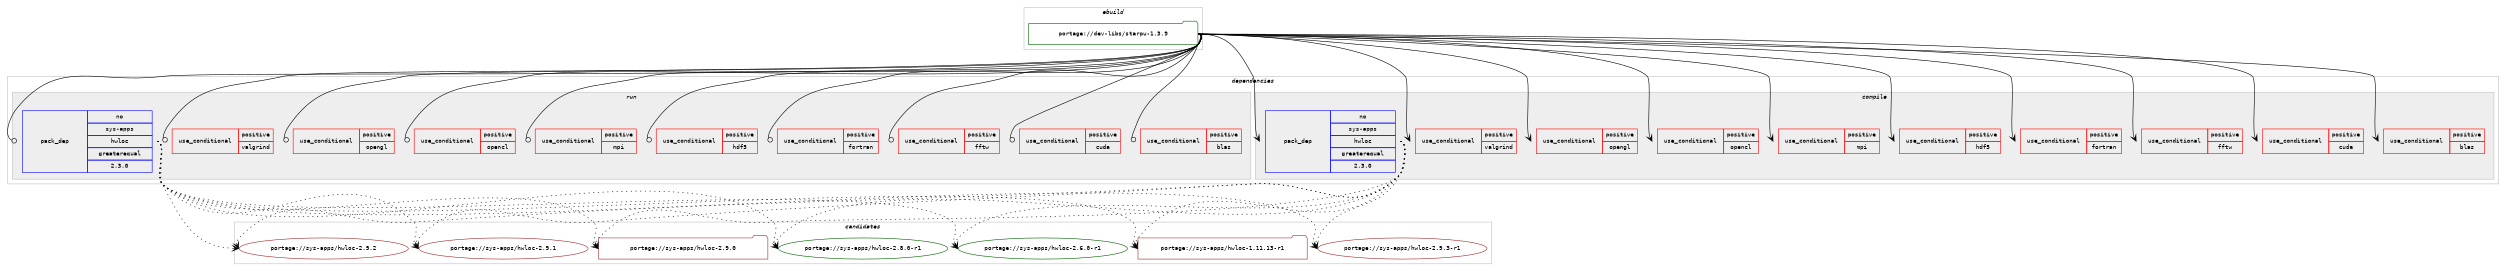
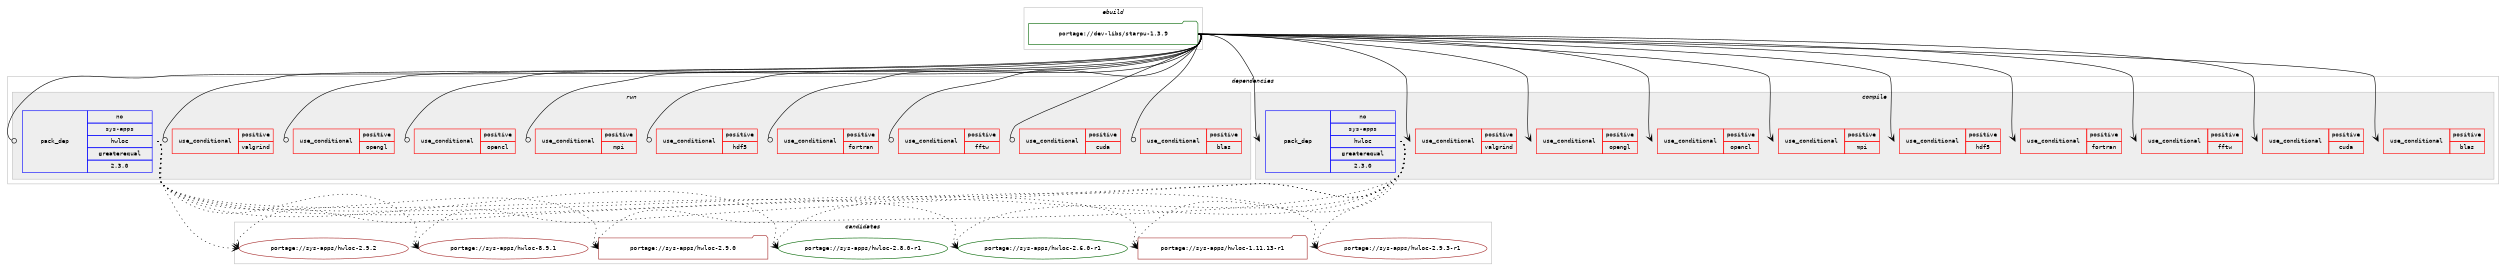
(503, 249) -> (503, 249)
